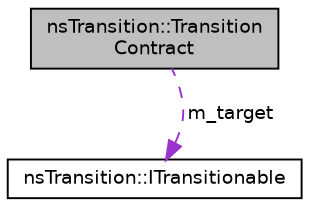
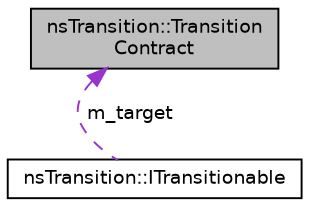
(183, 105) -> (82, 126)
